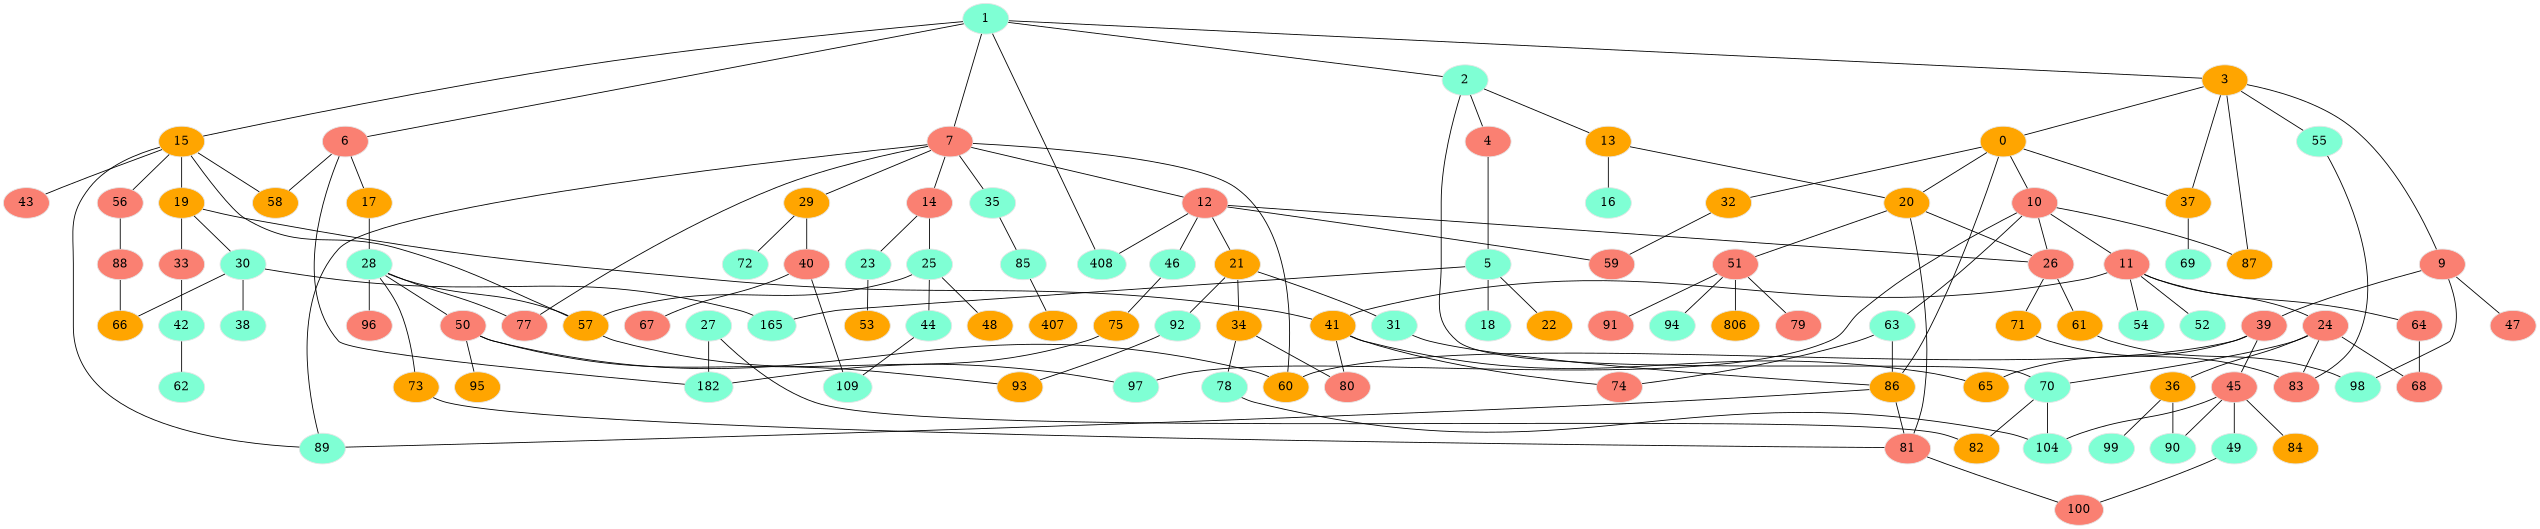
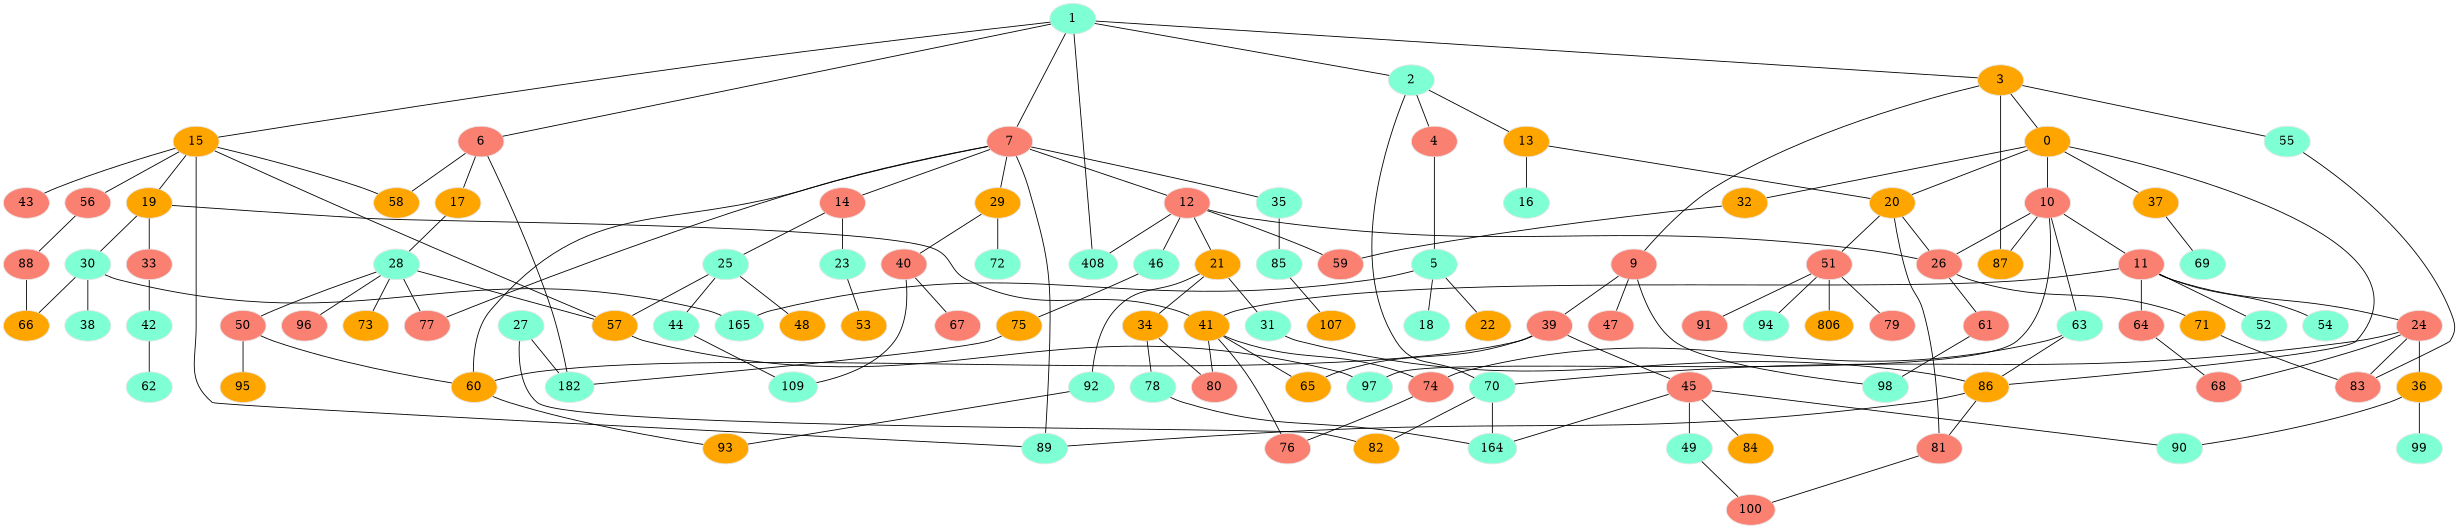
(2207, 142) -> none
(1053, 326) -> (1331, 326)
(2080, 326) -> (1986, 326)
(738, 367) -> (565, 418)
(1158, 438) -> none
none -> (1288, 449)
(2048, 449) -> (1492, 449)
